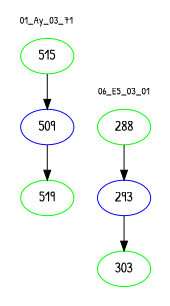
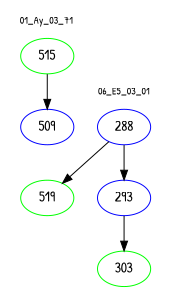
(124, 127) -> (124, 127)
(47, 158) -> (96, 153)
